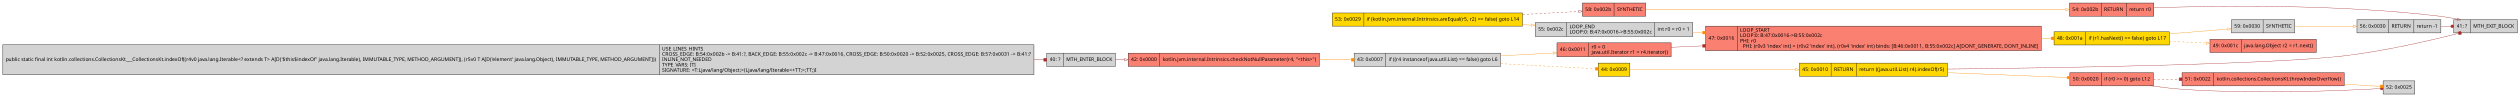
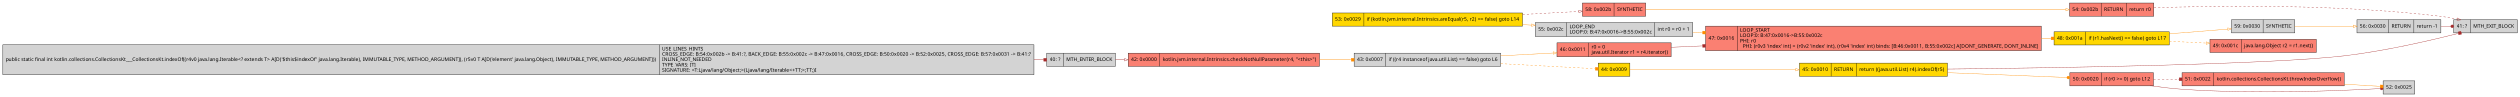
(2306, 7) -> (2306, 7)
